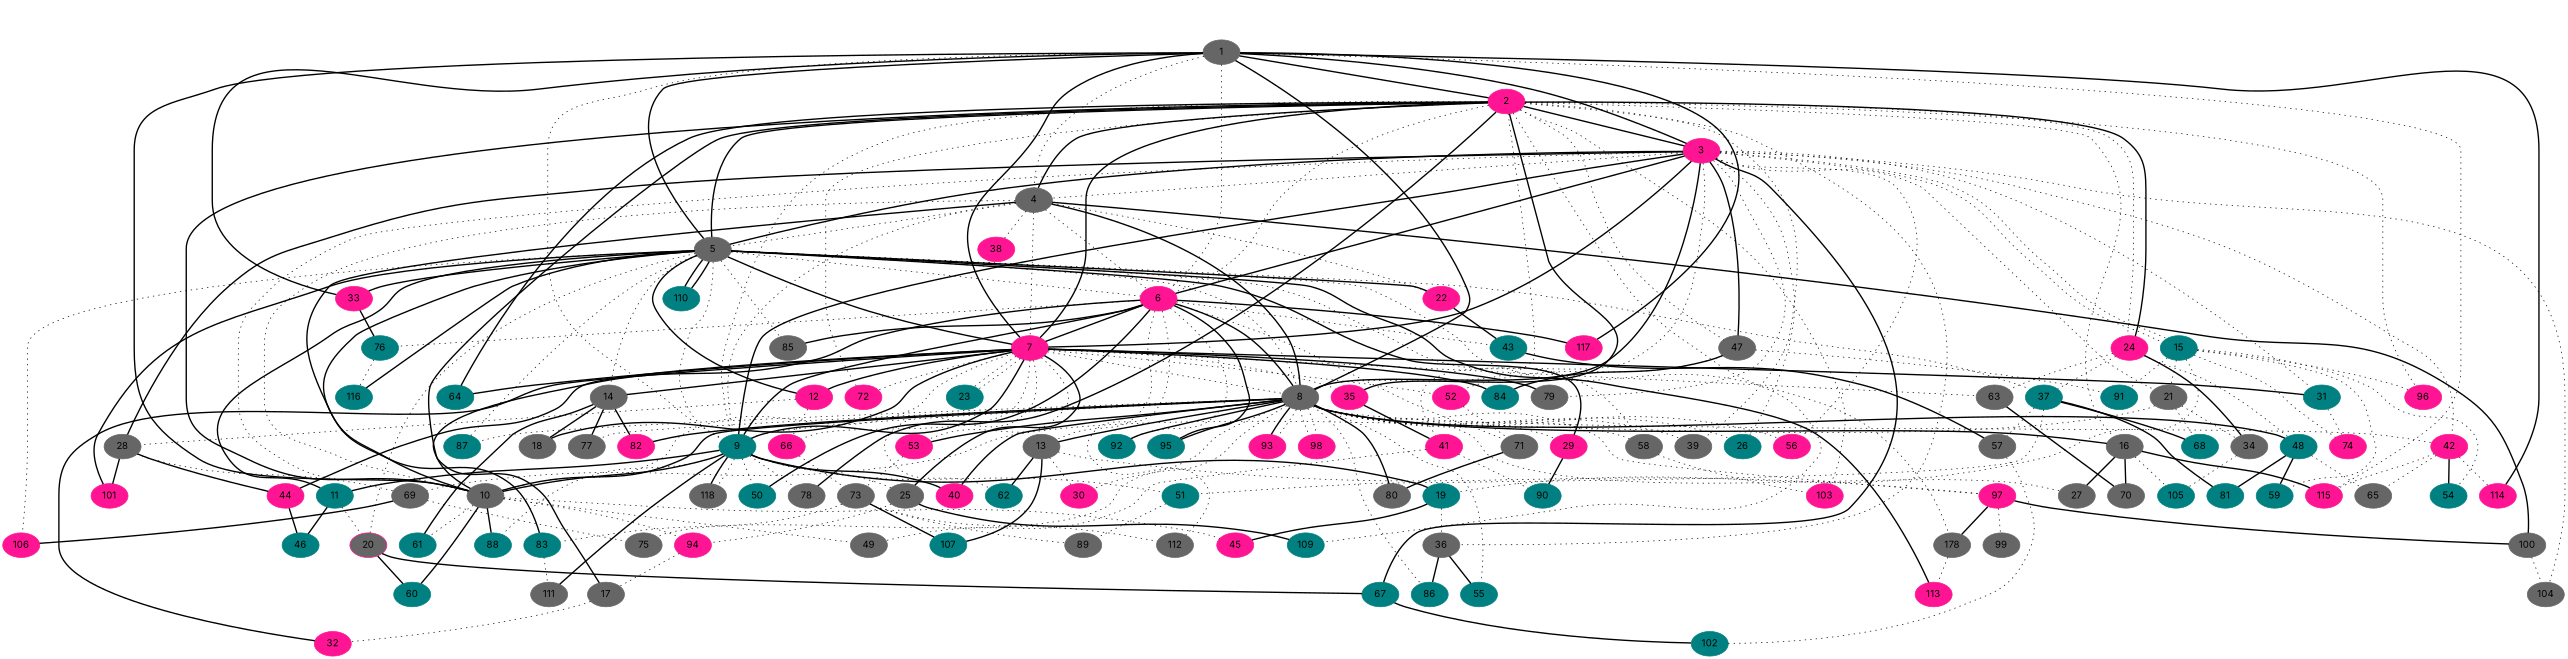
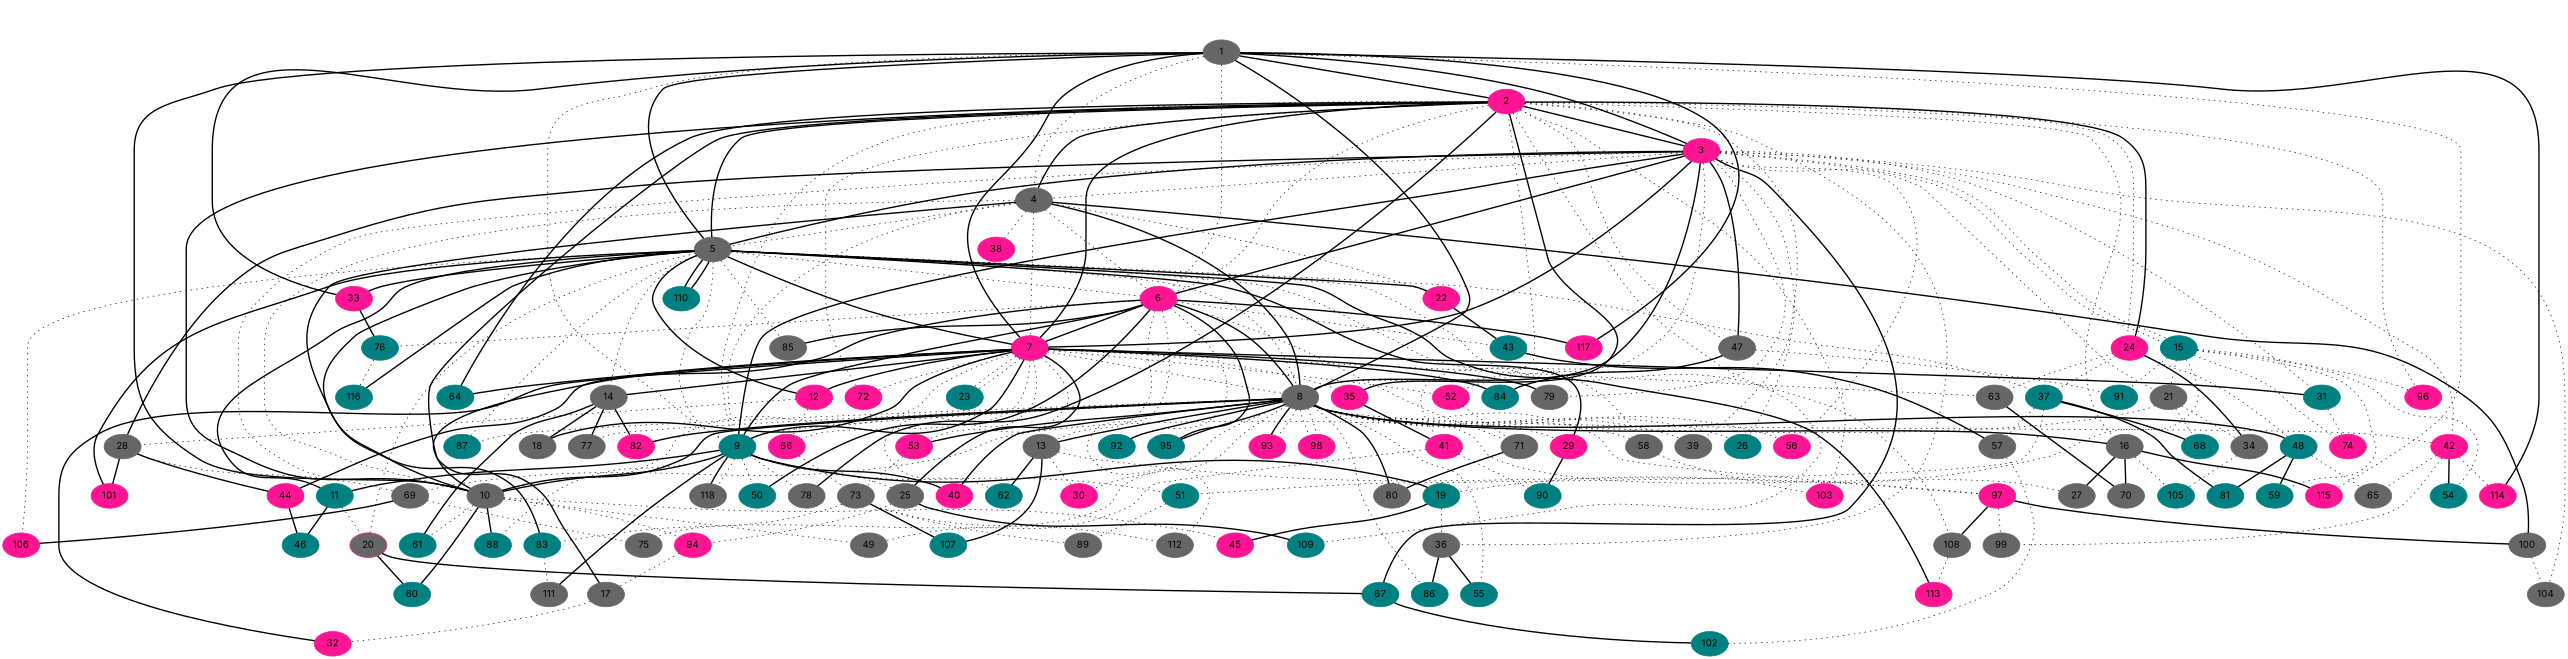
(2386, 471) -> (2244, 537)
(1952, 545) -> (1952, 545)
